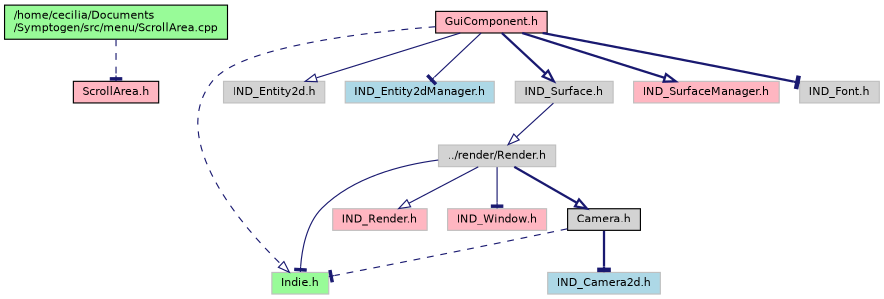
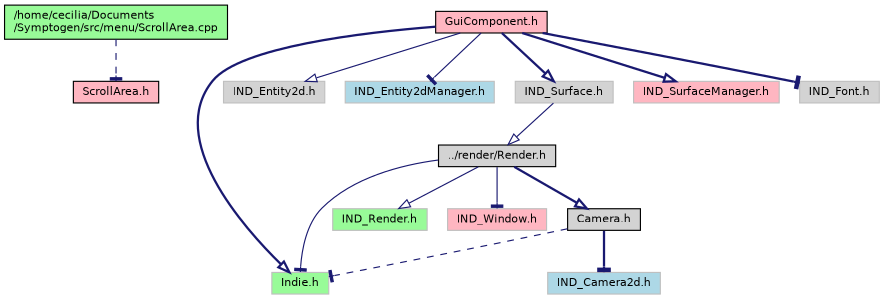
(220, 75) -> (220, 75)
(497, 156) -> (497, 156)
(380, 220) -> (380, 220)
